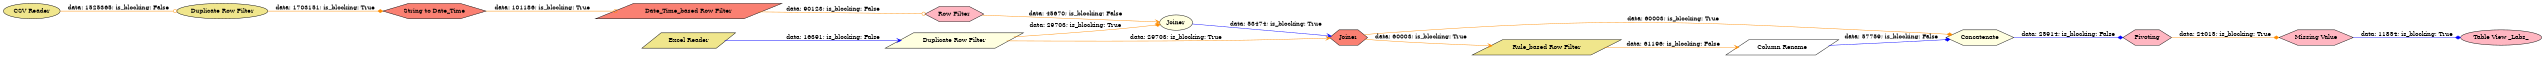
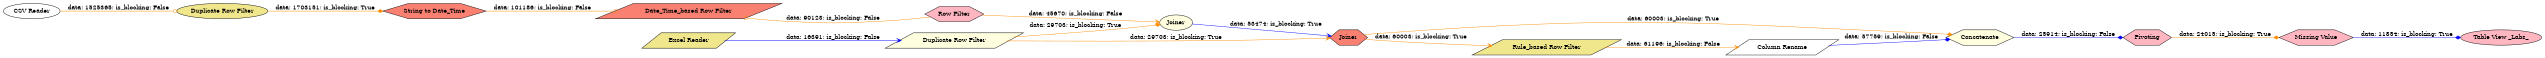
(542, 8) -> (542, 8)
(32, 11) -> (32, 11)
(840, 13) -> (839, 23)
